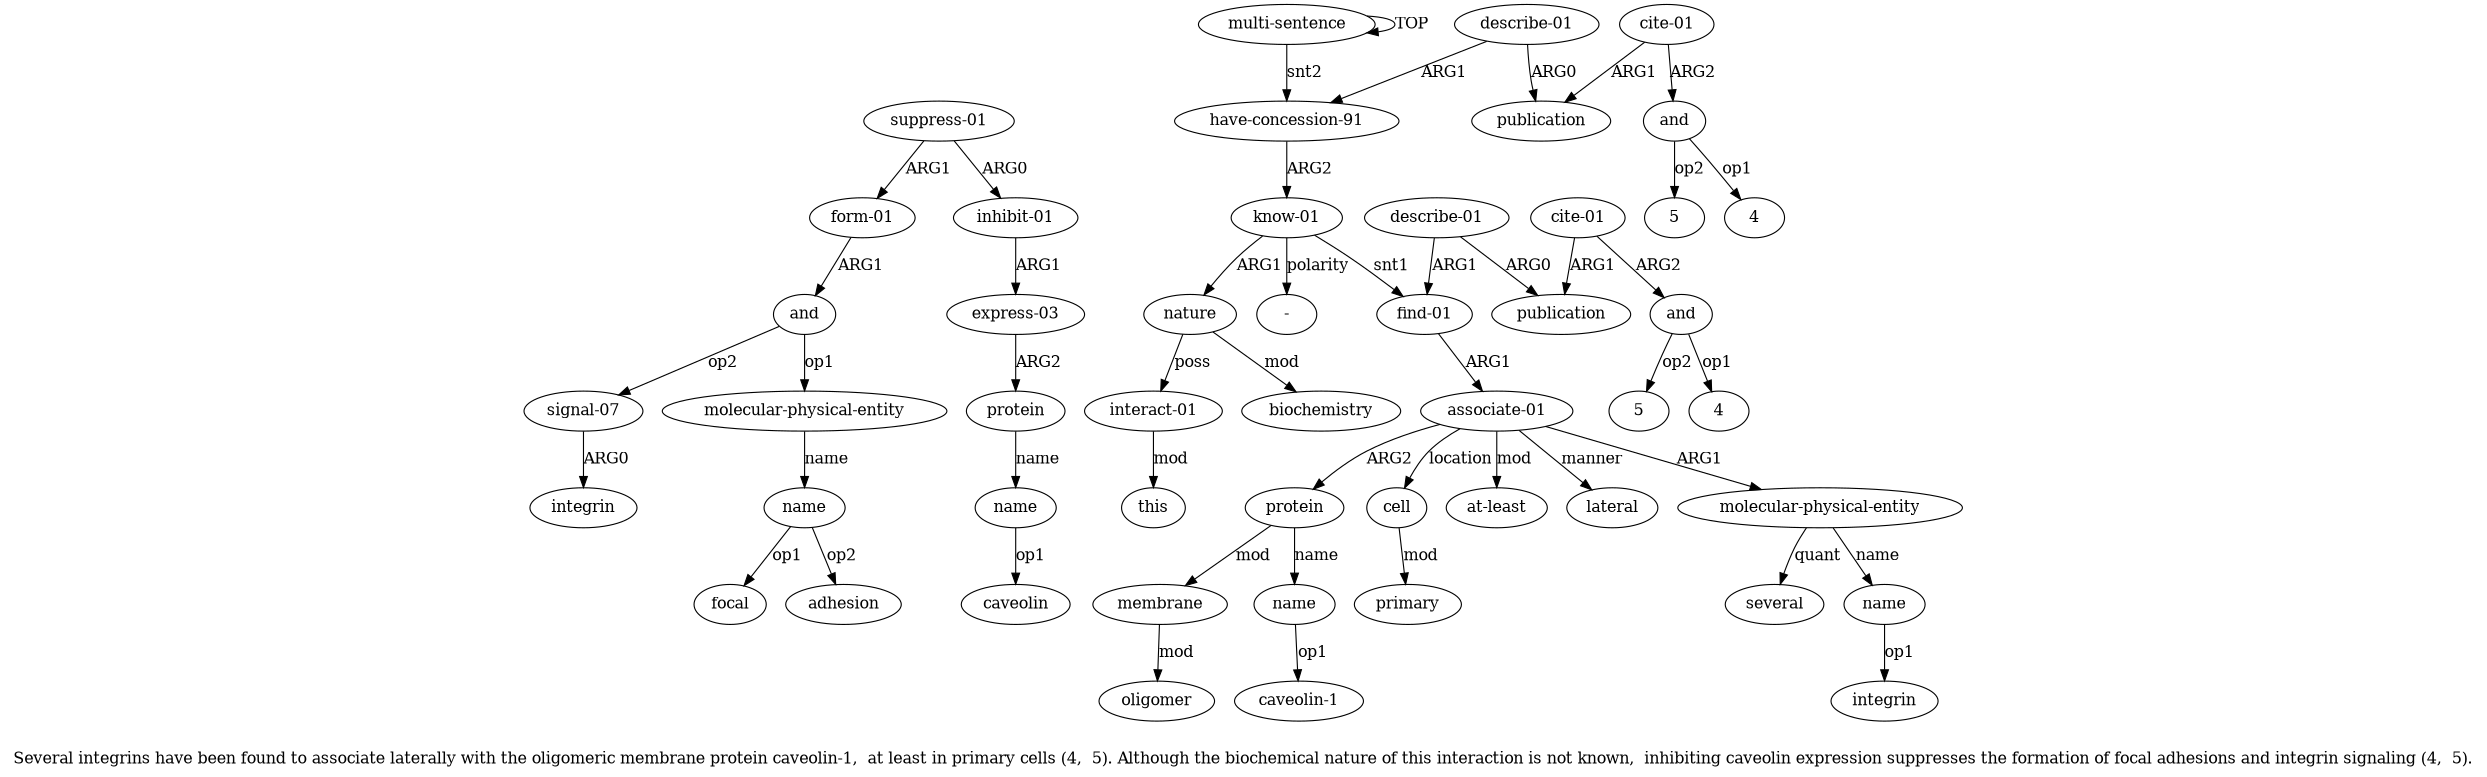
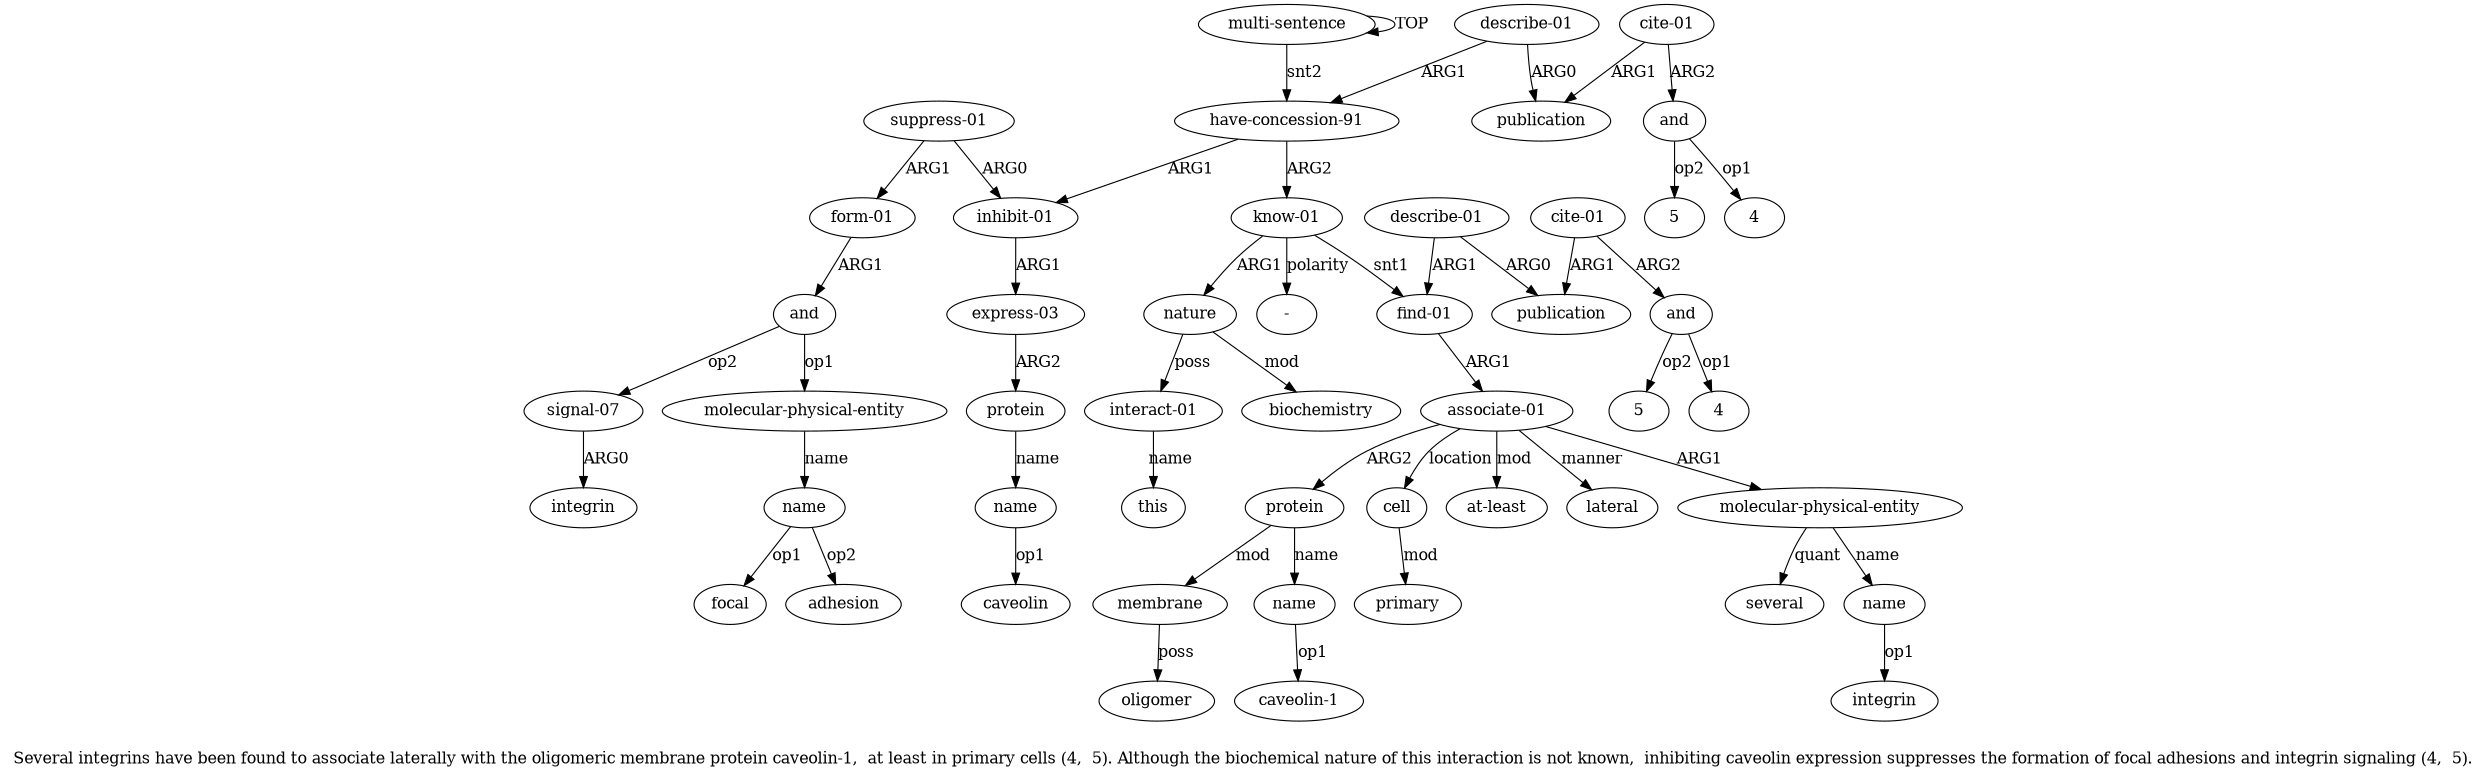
none -> (1152, 169)
(1171, 459) -> (1171, 459)
(1176, 653) -> (1176, 653)
